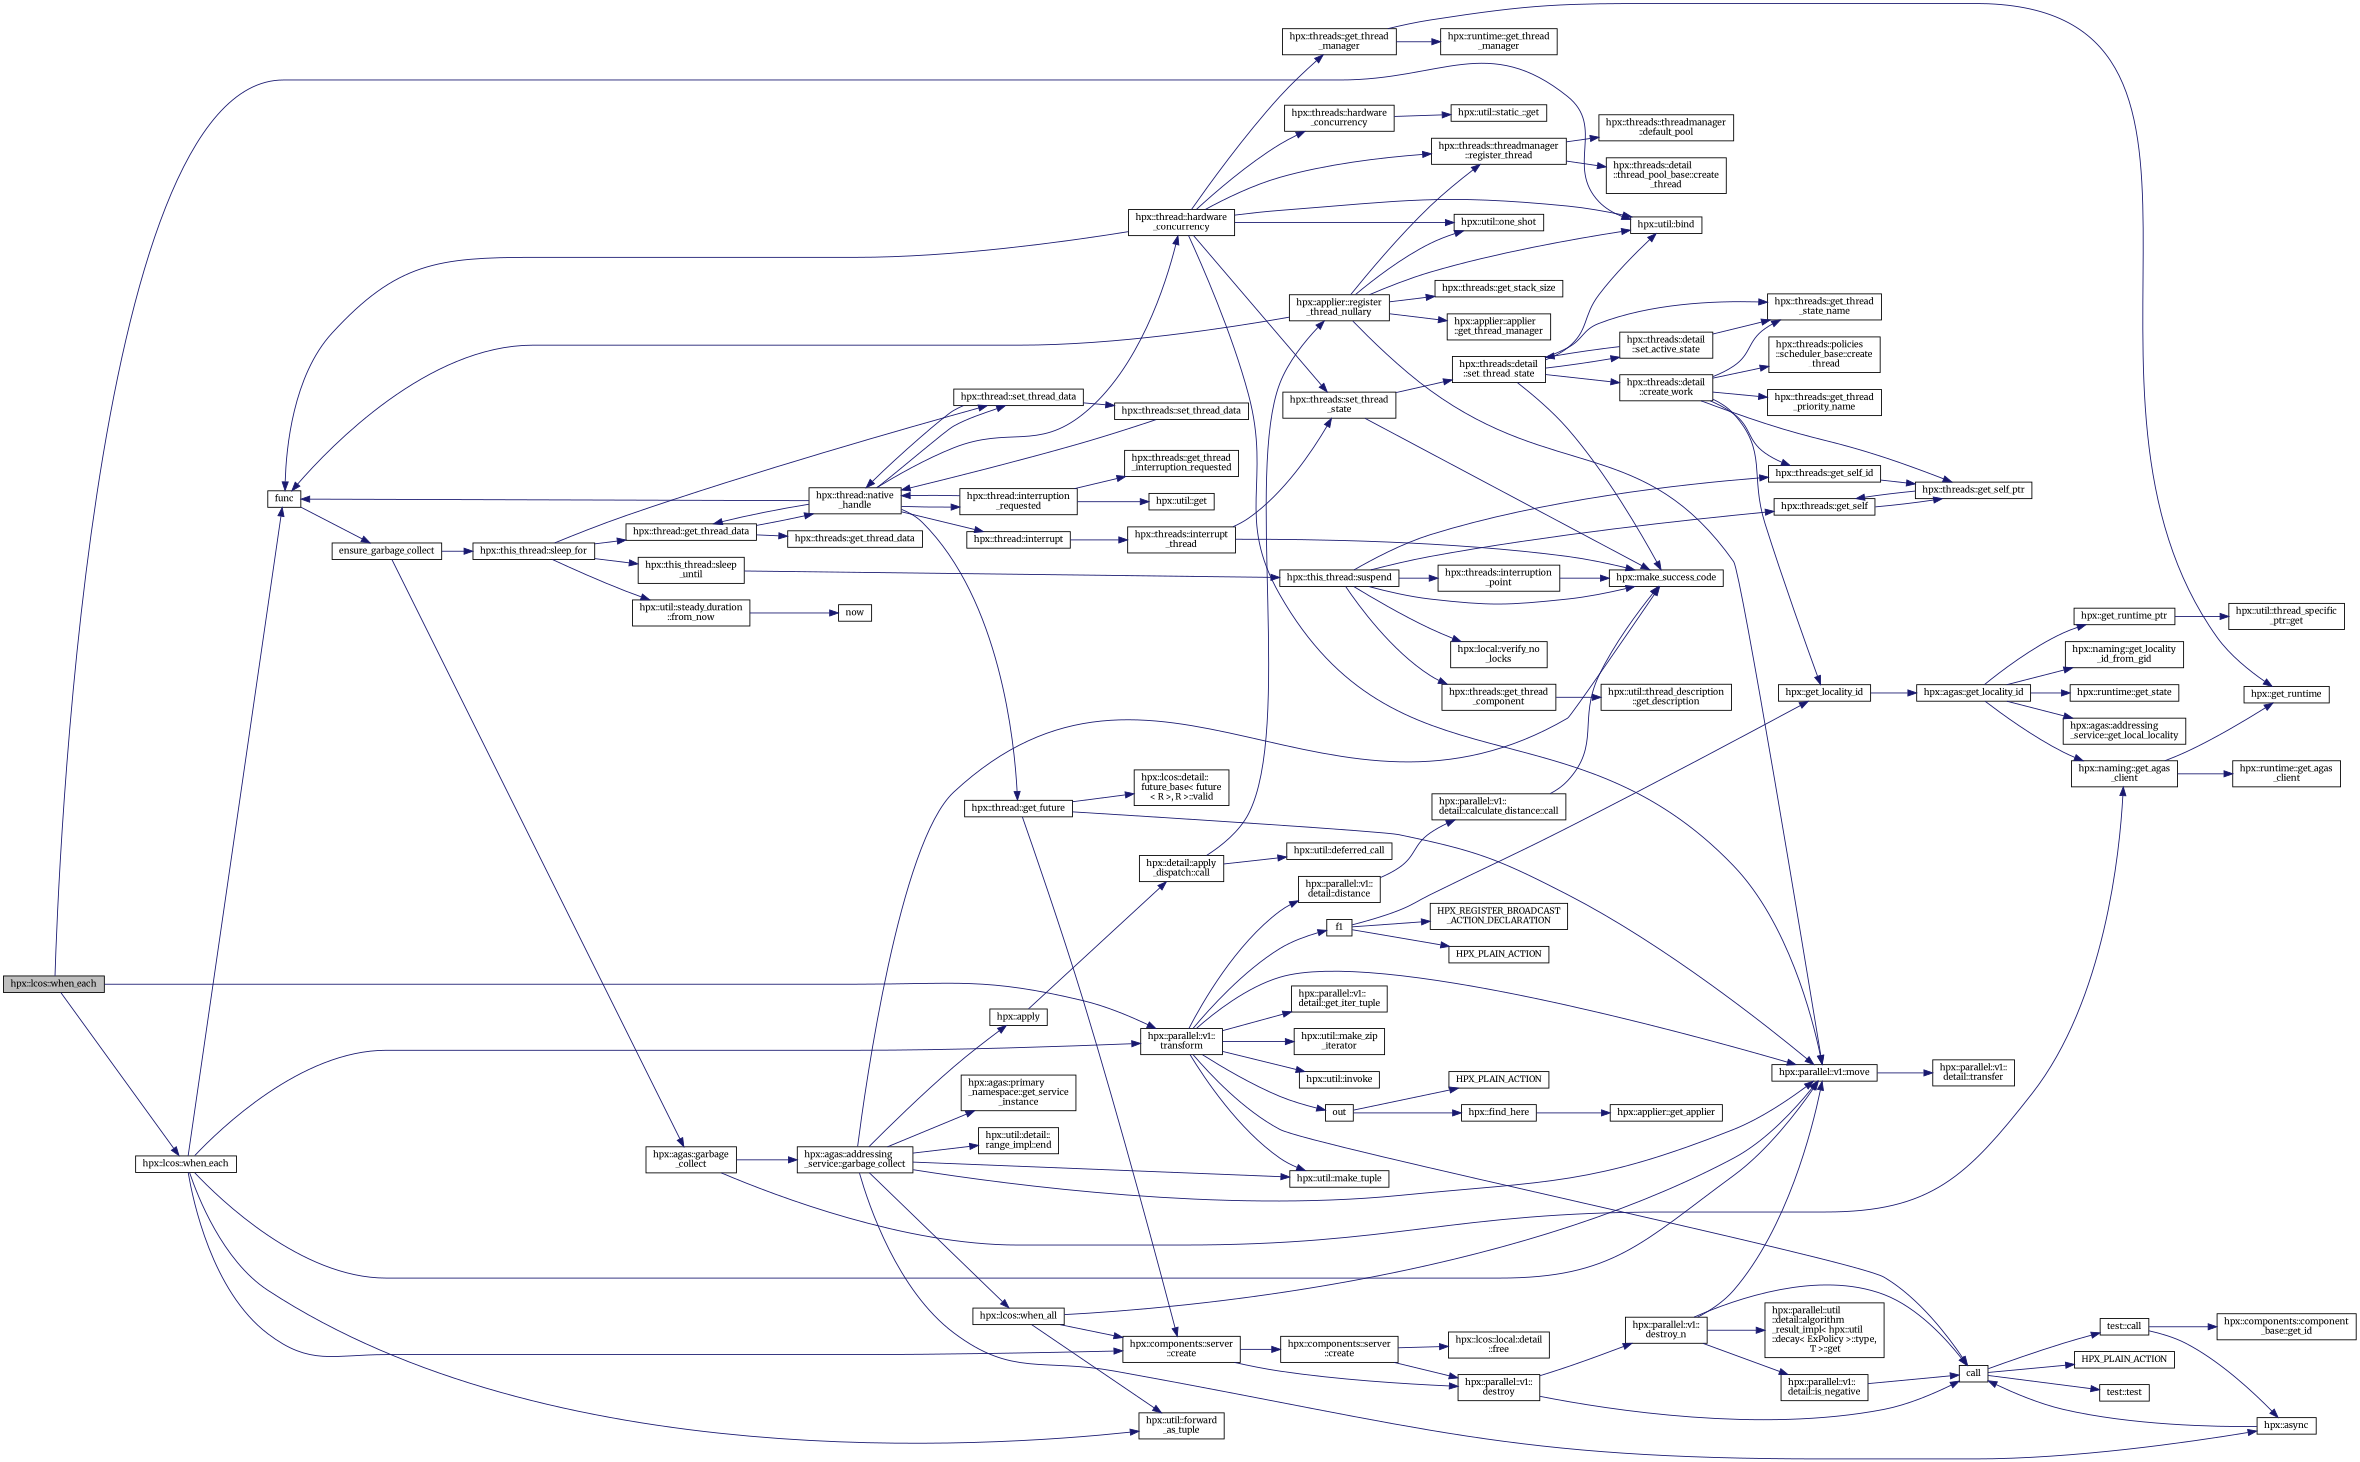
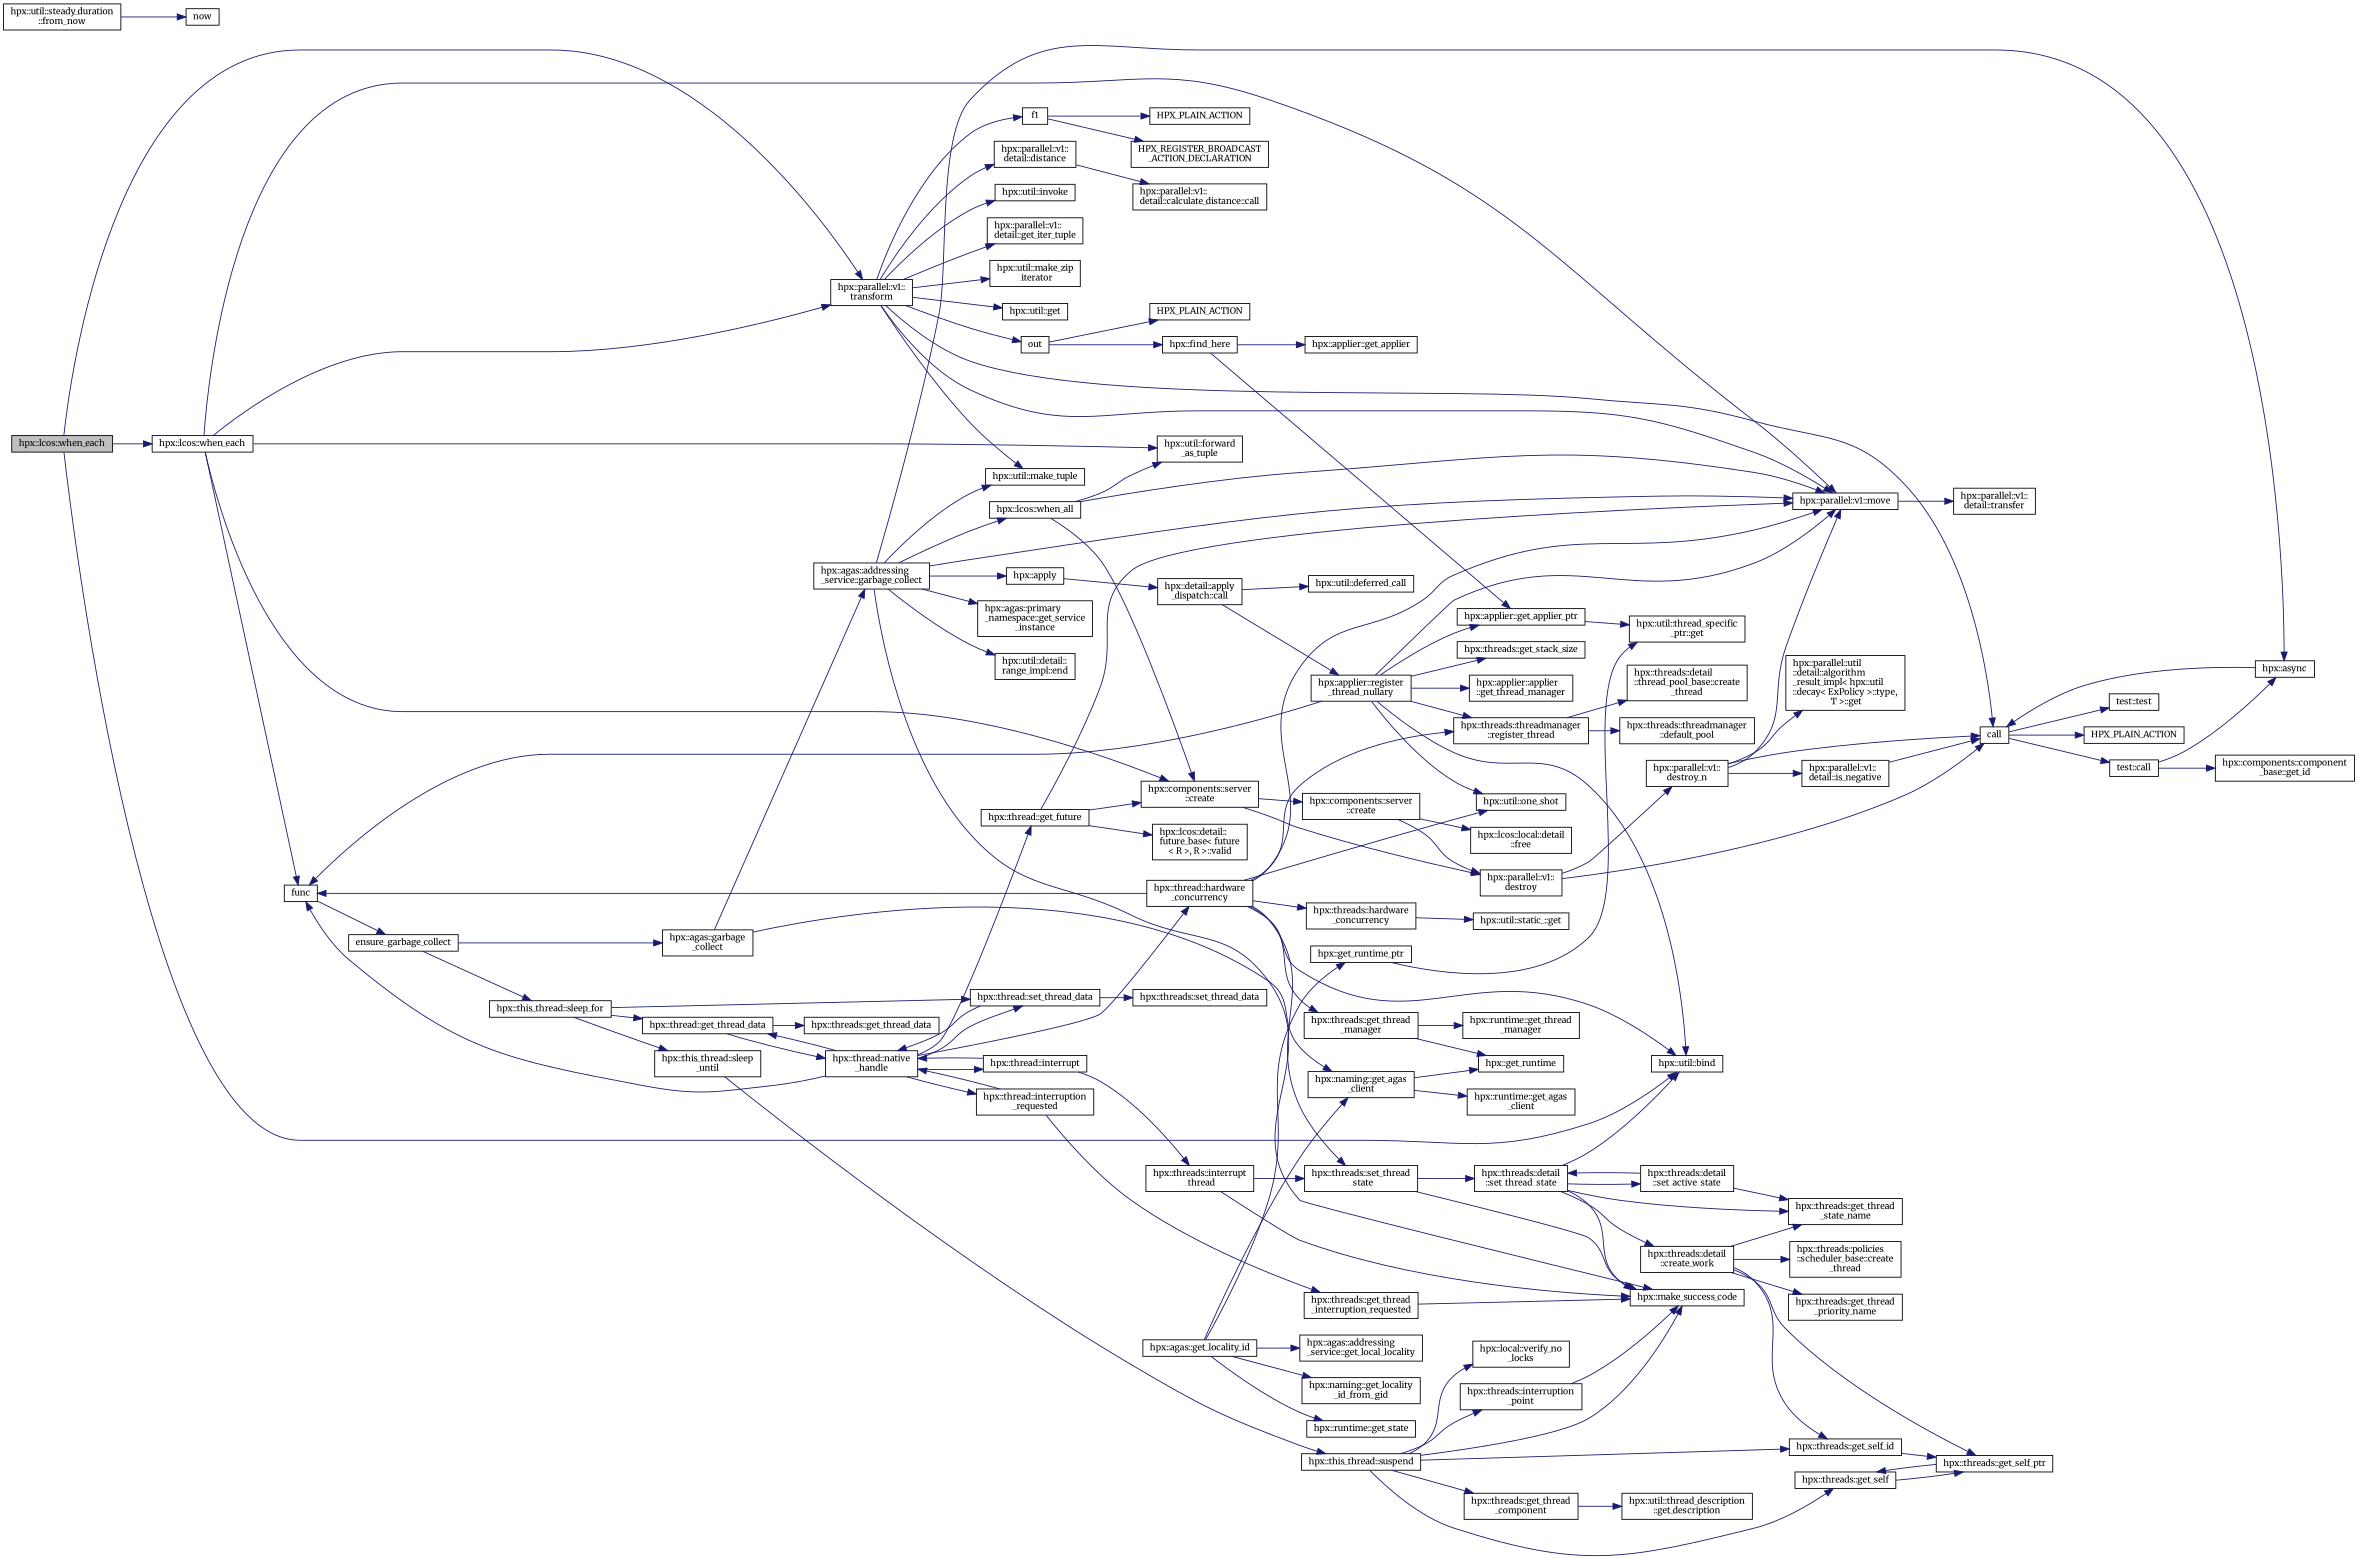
(1034, 456) -> (955, 1058)
(1109, 502) -> (953, 302)
(596, 579) -> none
none -> (1521, 617)
(1825, 693) -> none
(1590, 703) -> (1520, 1302)
